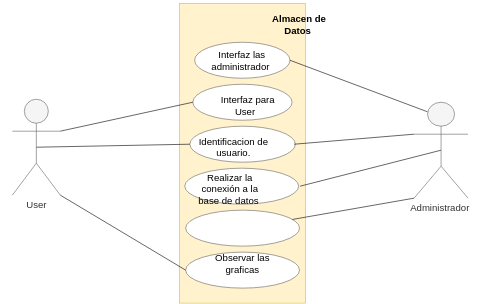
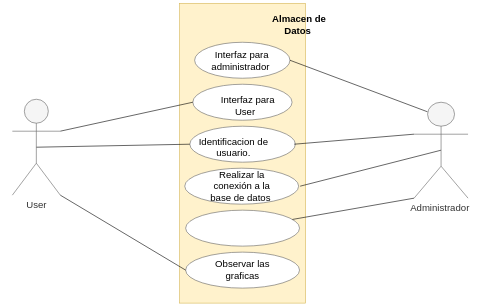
(242, 60) -> (242, 60)
(230, 189) -> (242, 186)
(243, 264) -> (243, 270)
